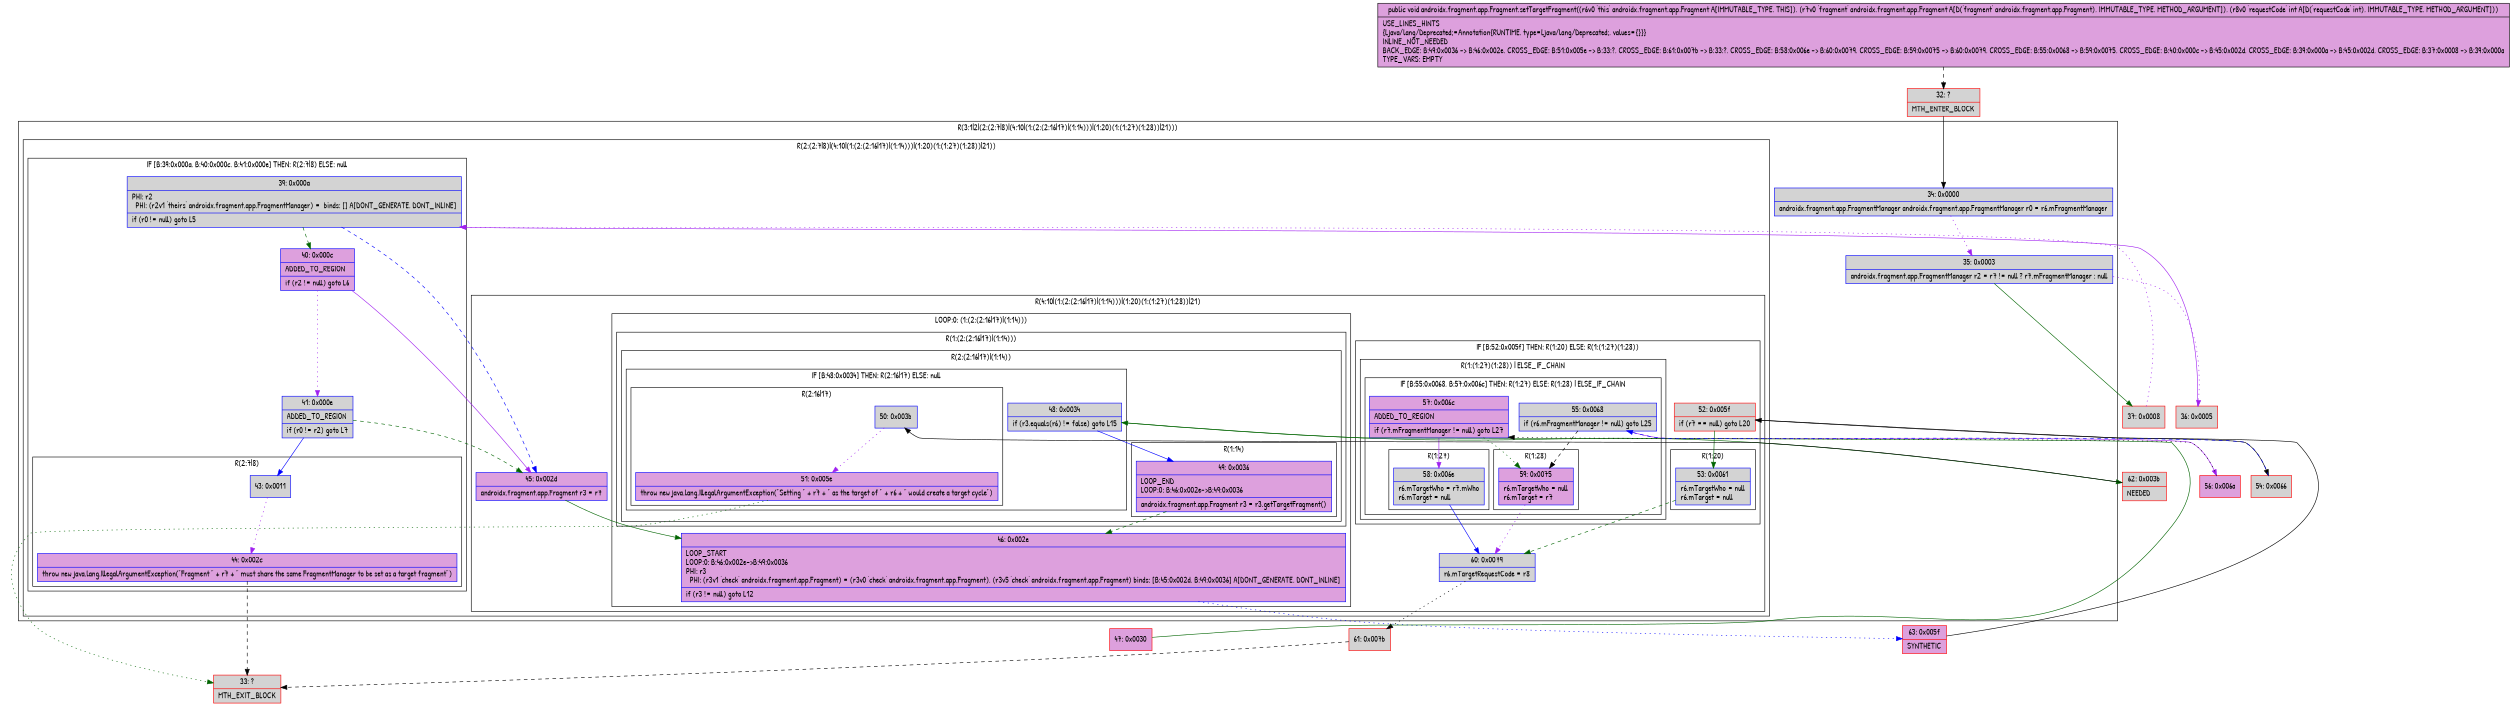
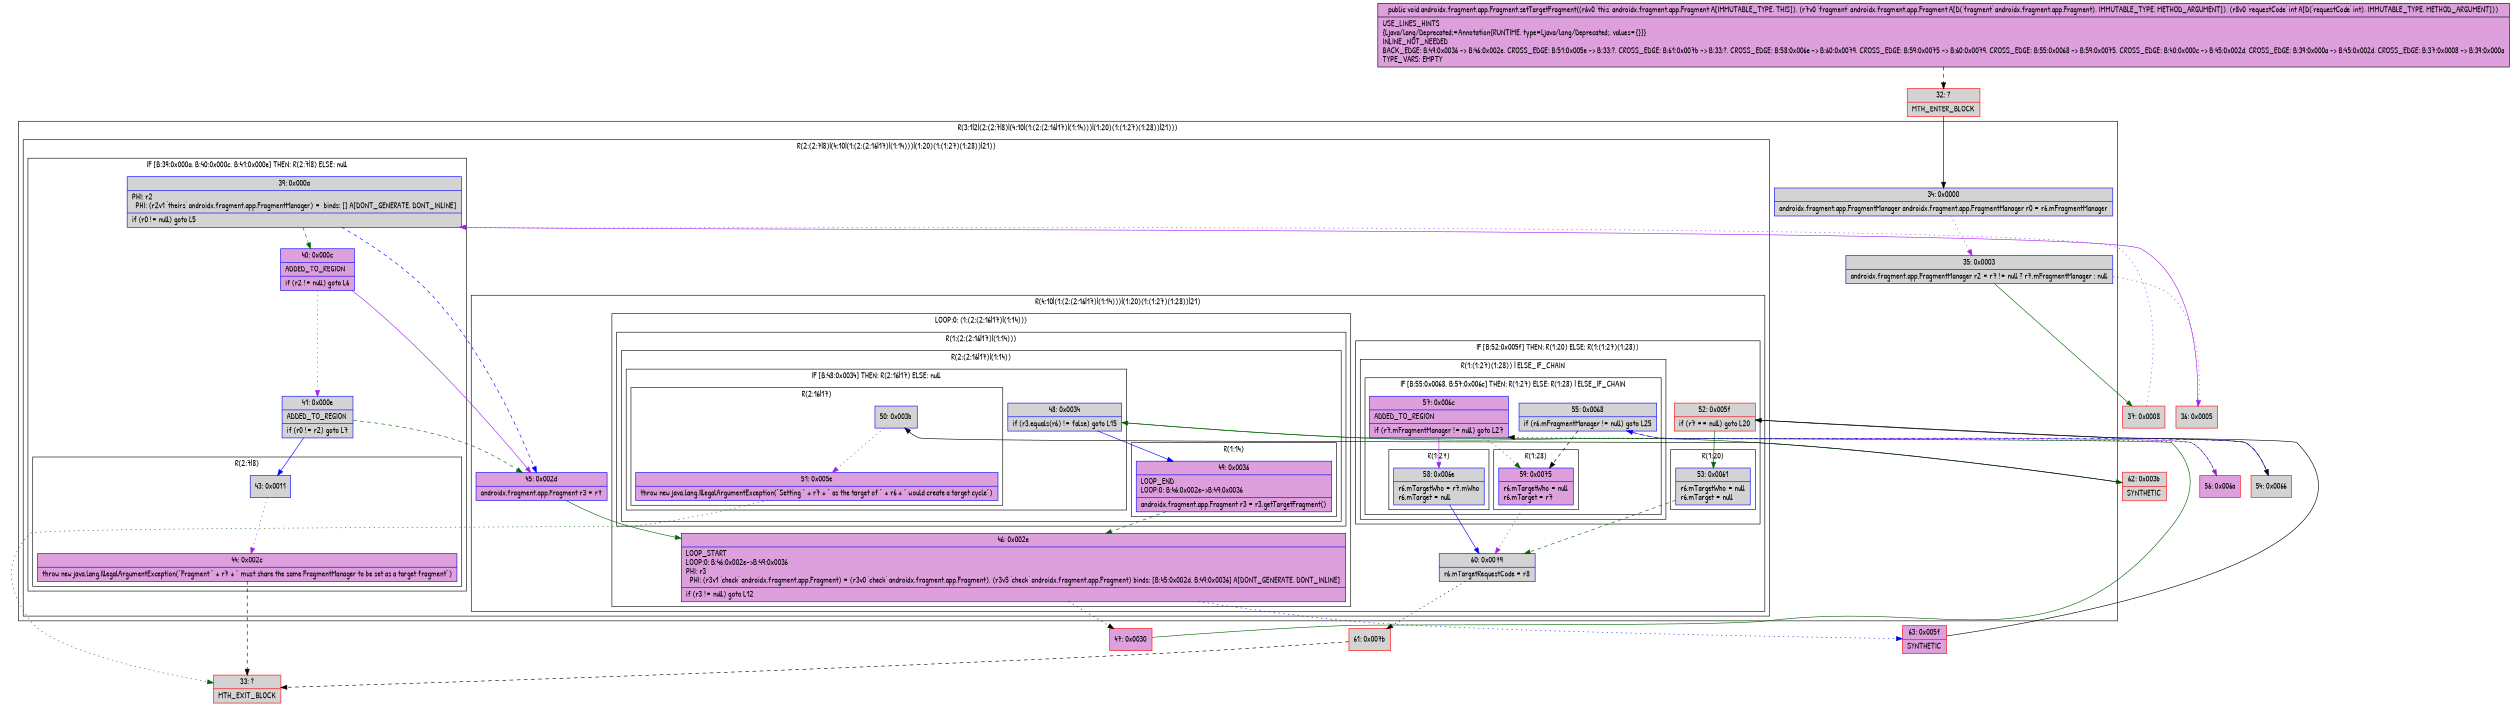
(2139, 493) -> (2144, 493)
none -> (1089, 614)
